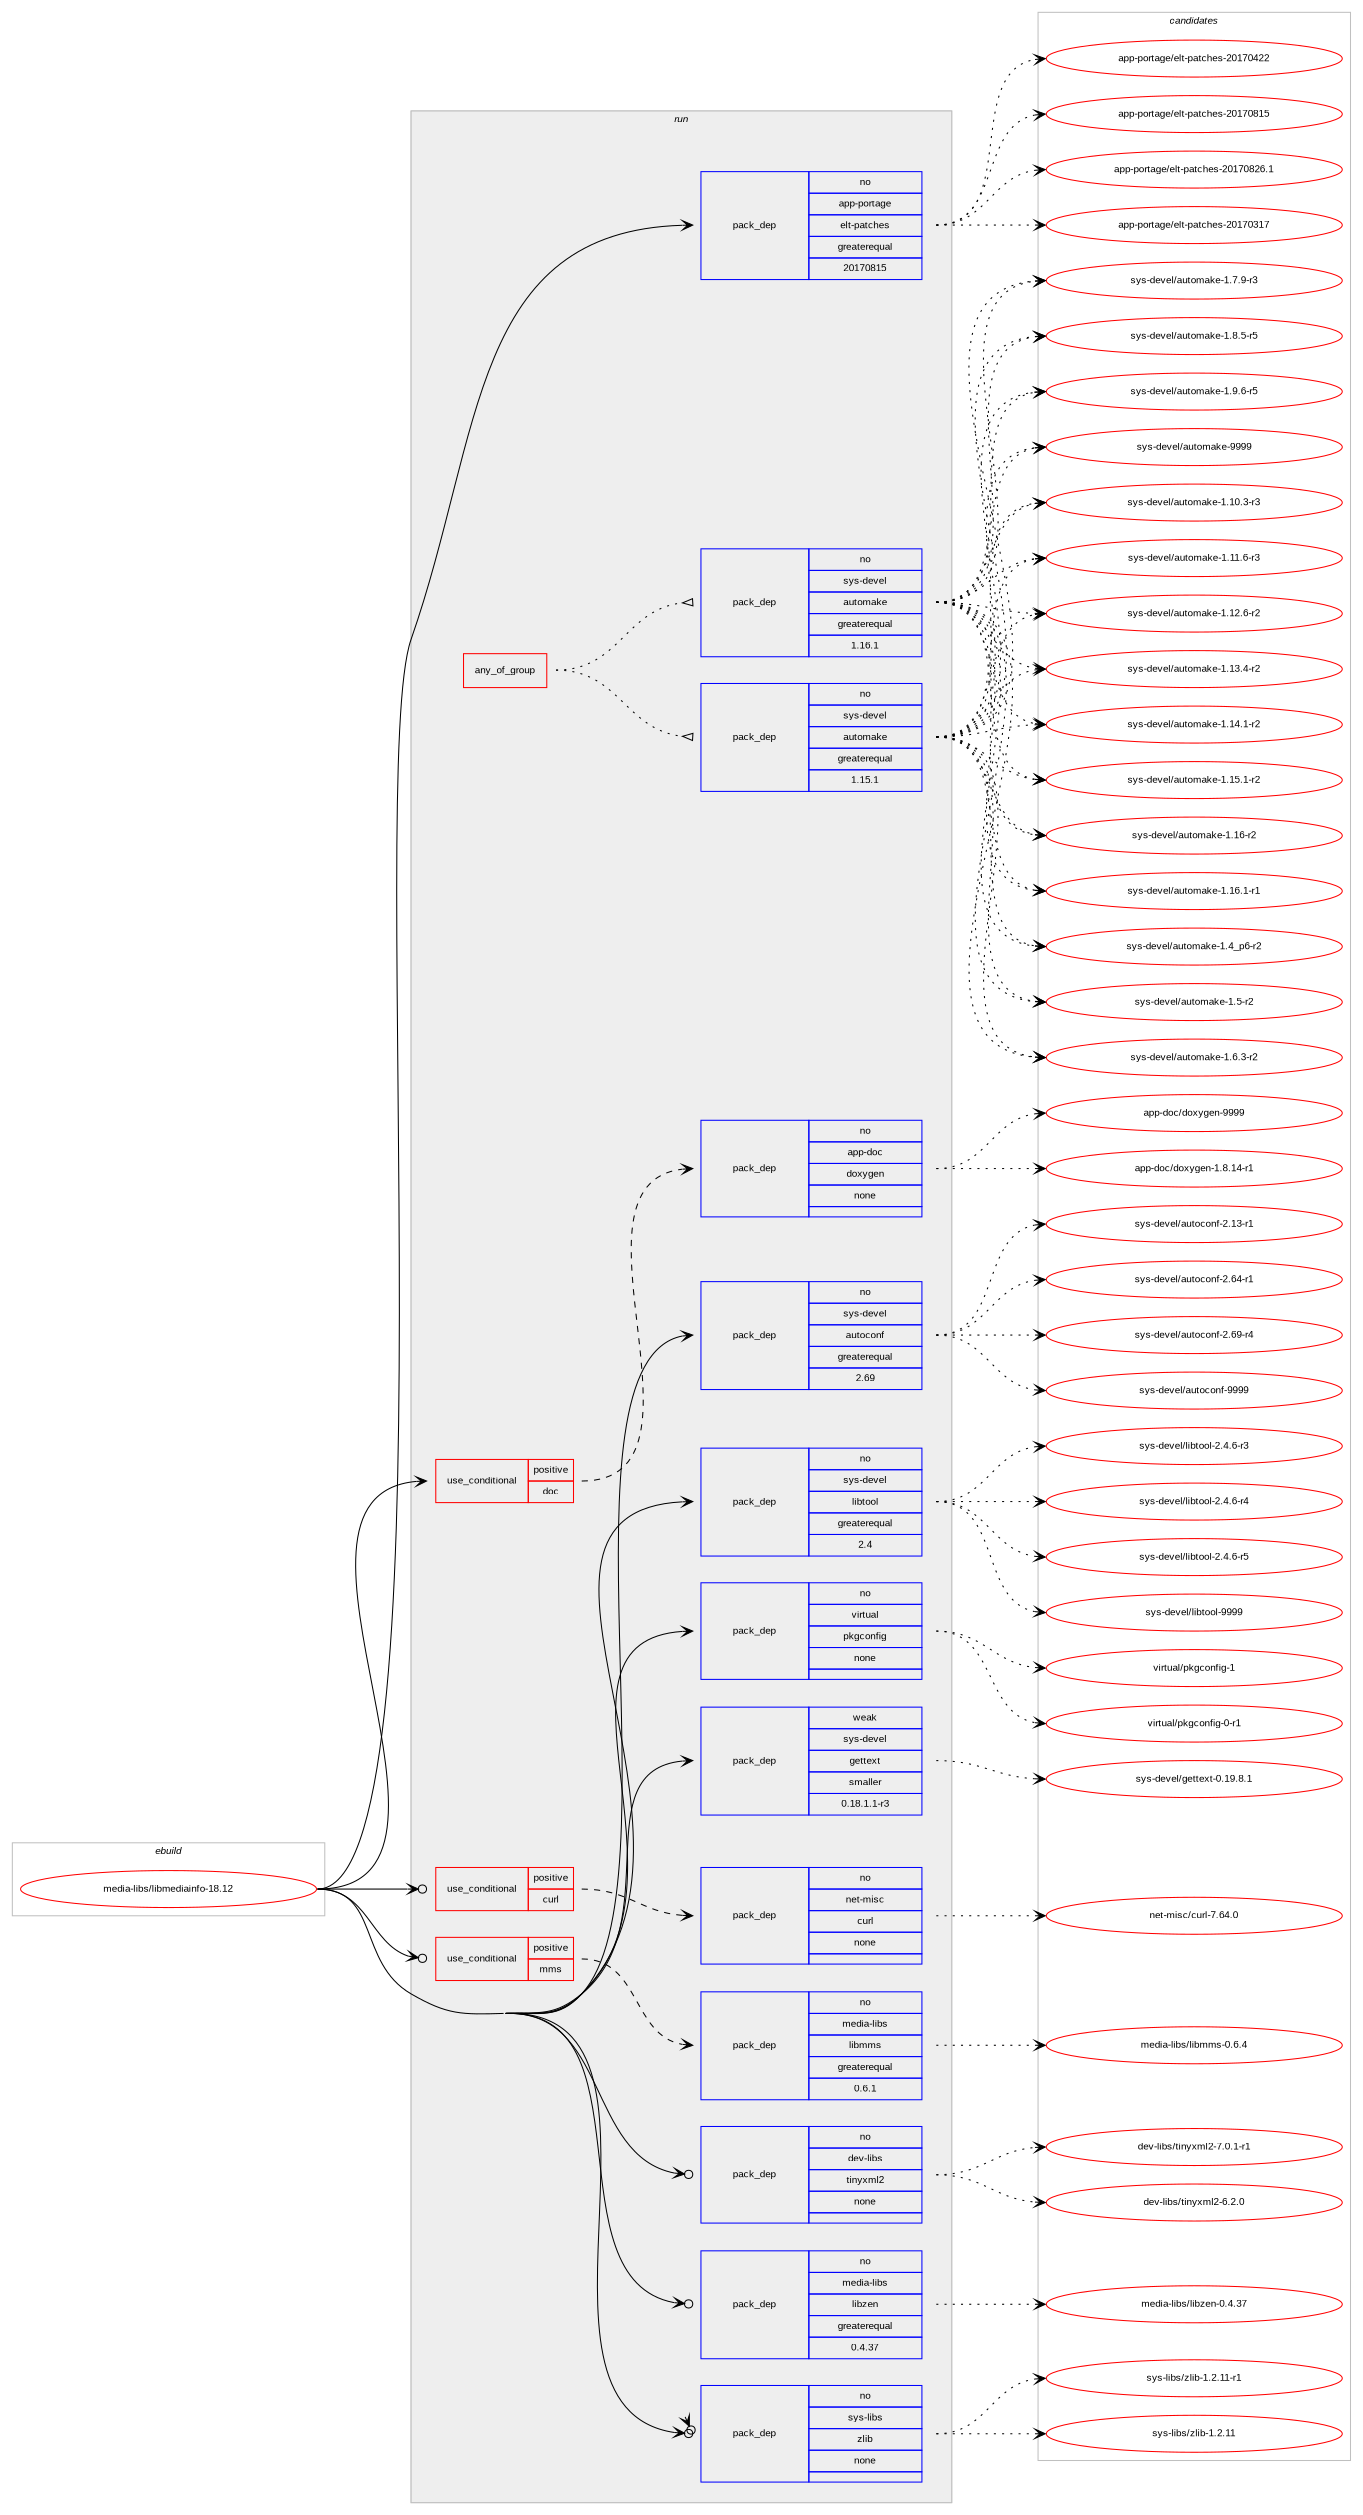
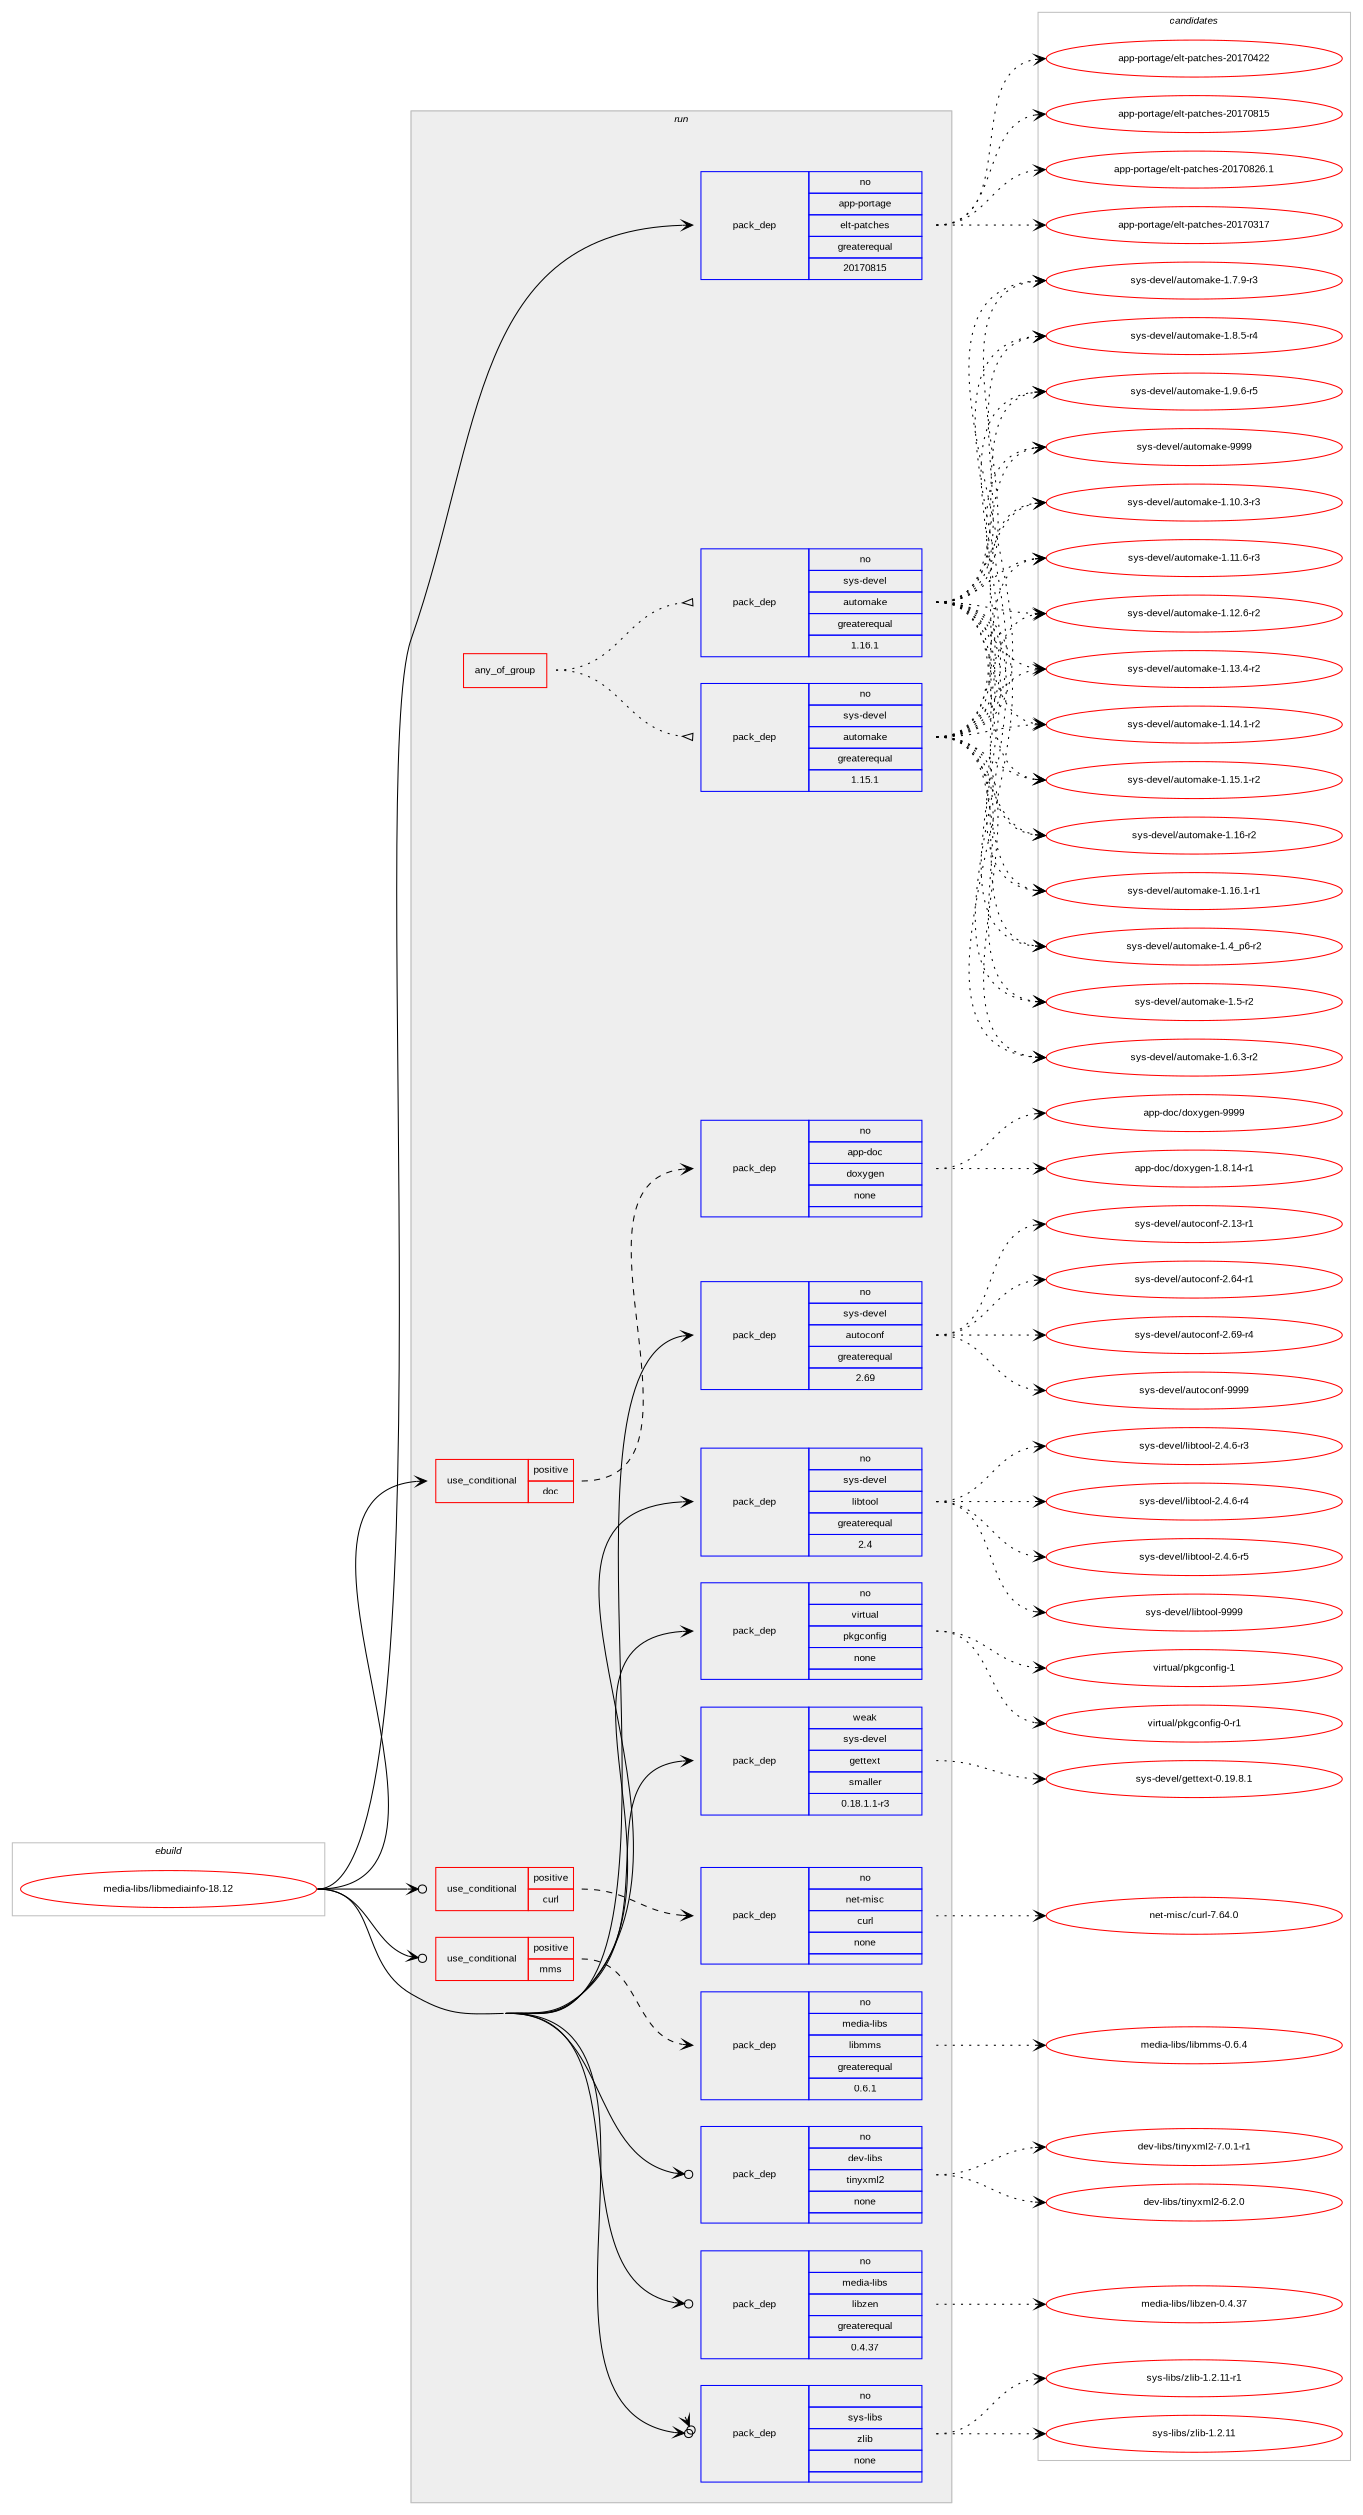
(1194, 336) -> (1194, 336)
